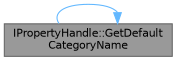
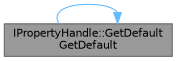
(88, 40) -> (88, 40)
